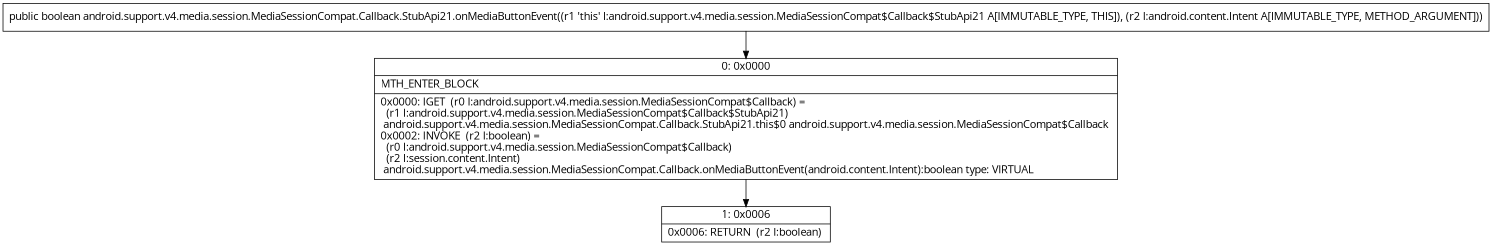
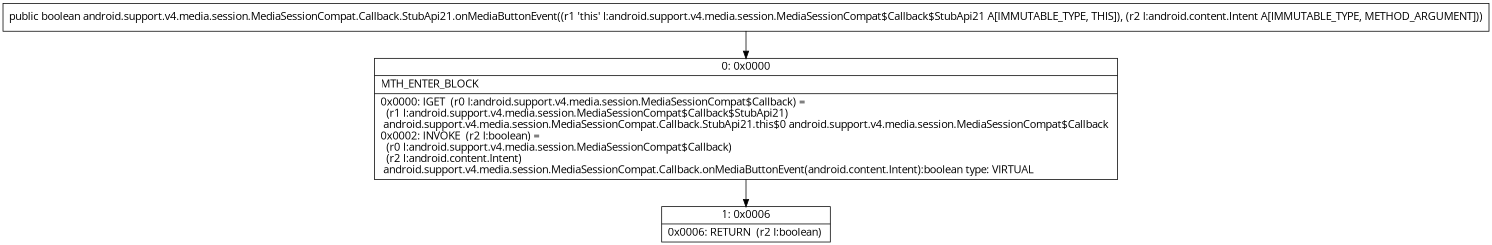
(451, 159) -> (451, 159)
